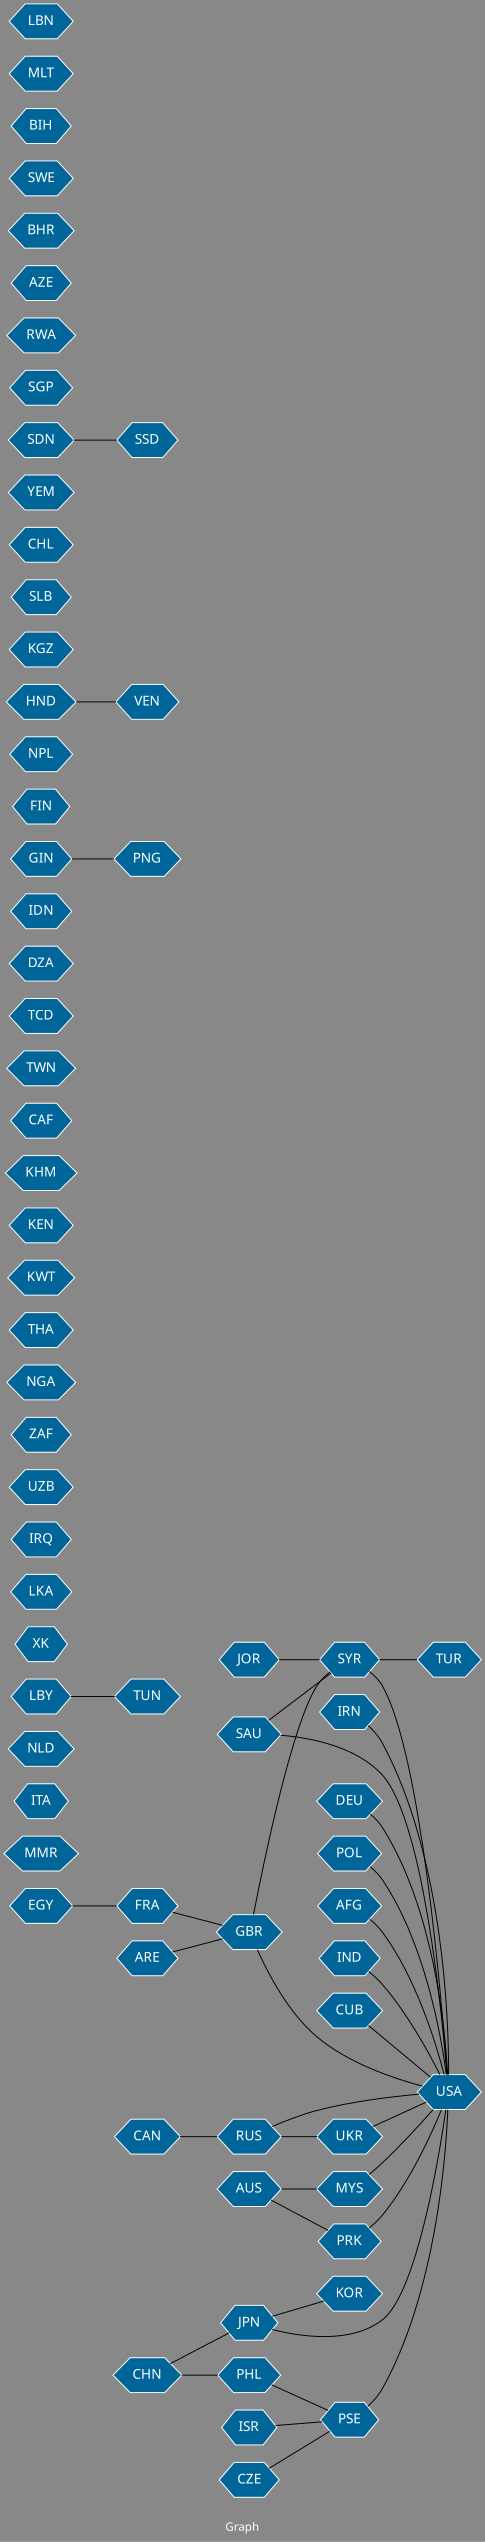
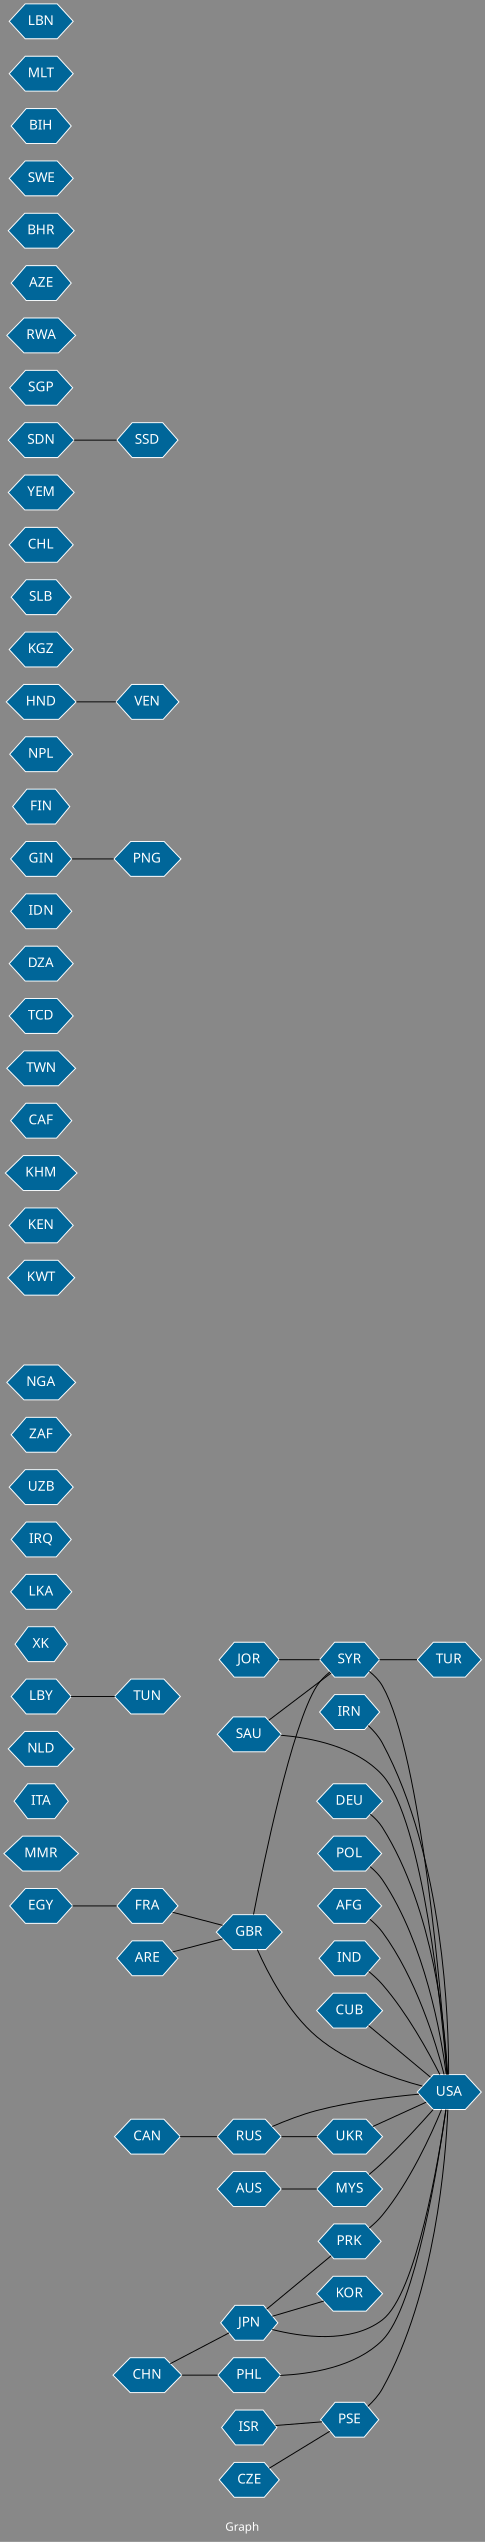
(41, 1330) -> none
(300, 2215) -> (299, 2282)
(300, 2398) -> (405, 2298)
